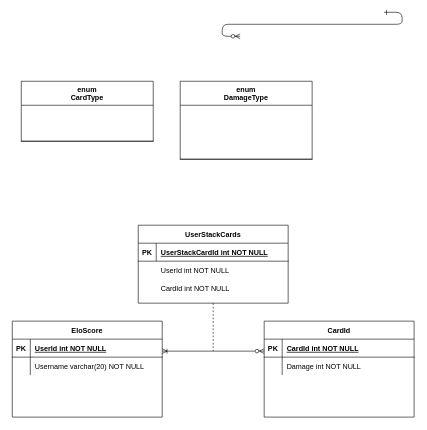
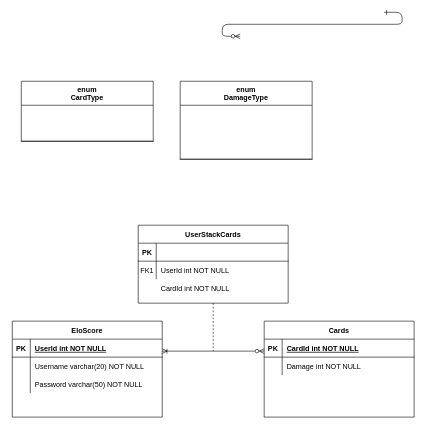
(222, 252) -> none
none -> (147, 270)
(339, 331) -> (339, 331)
none -> (96, 384)
